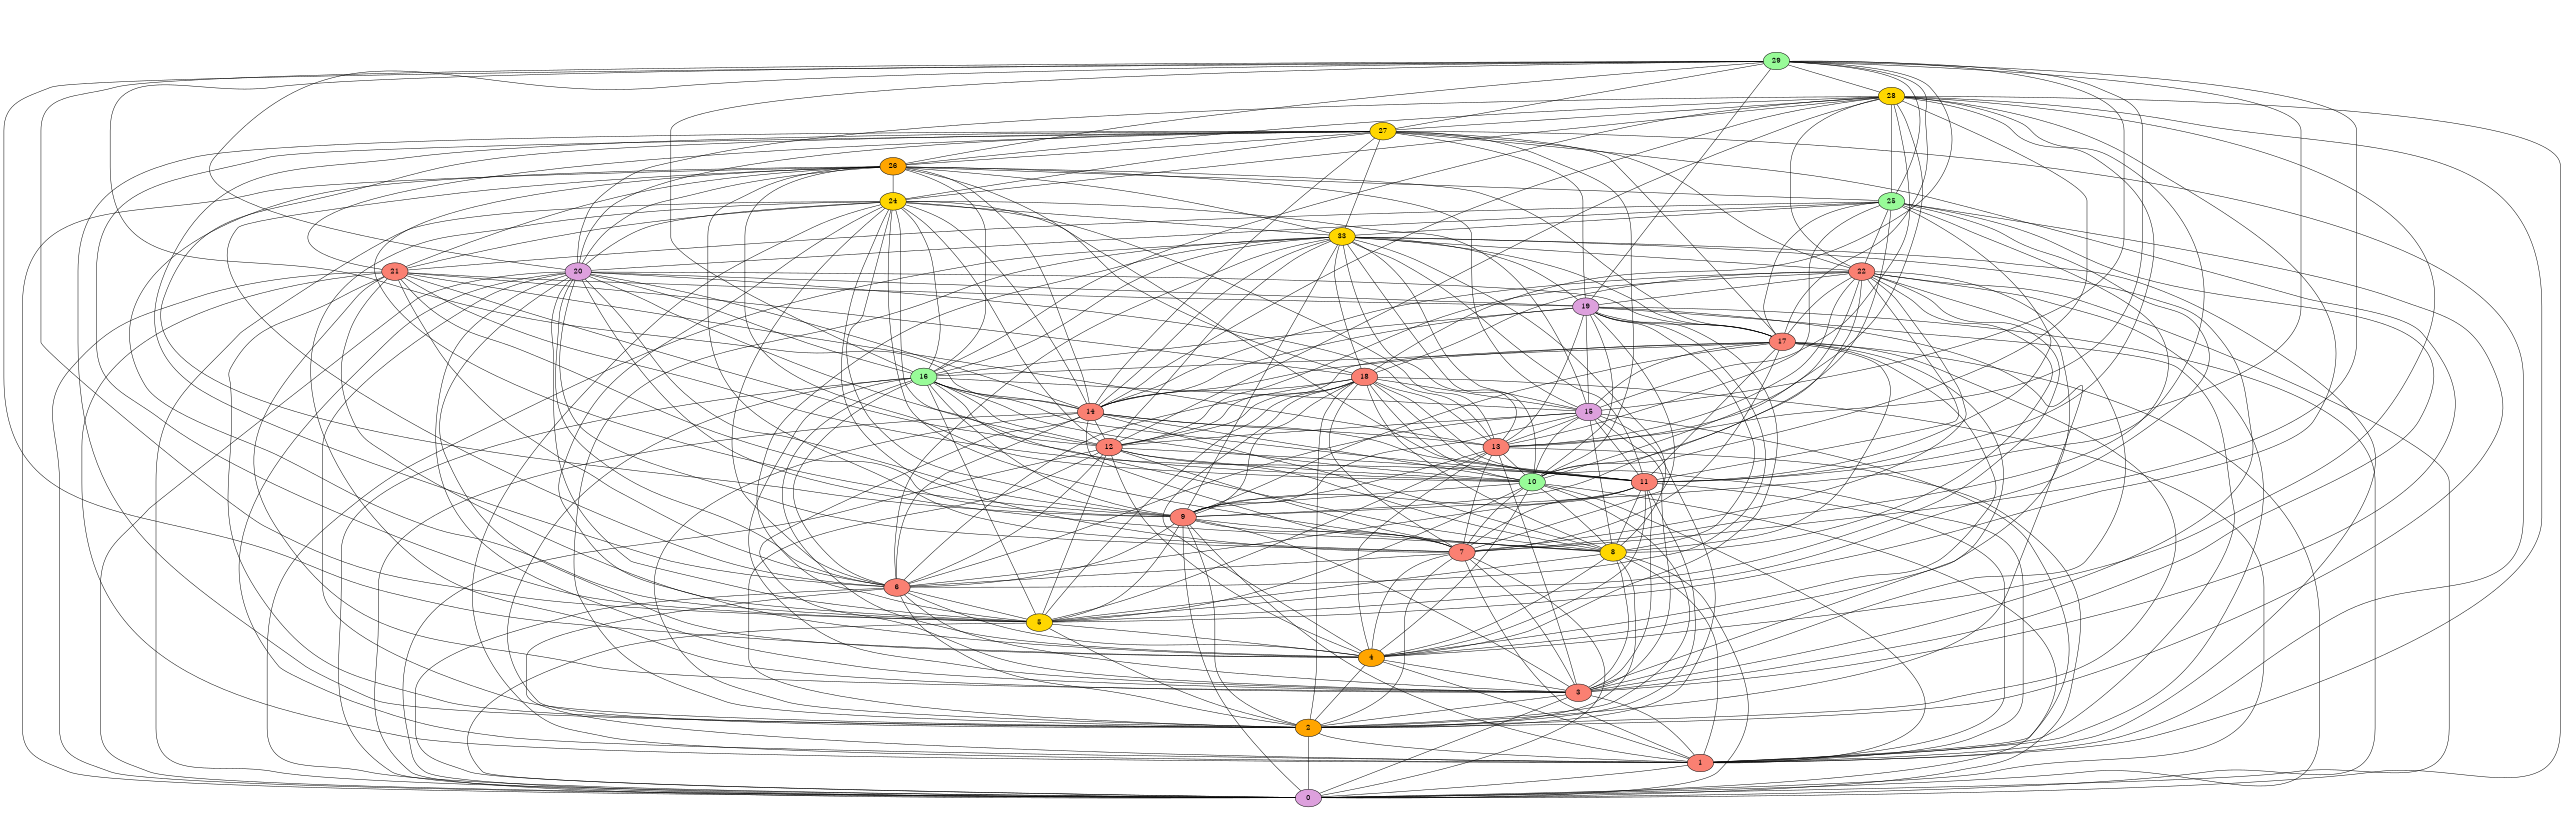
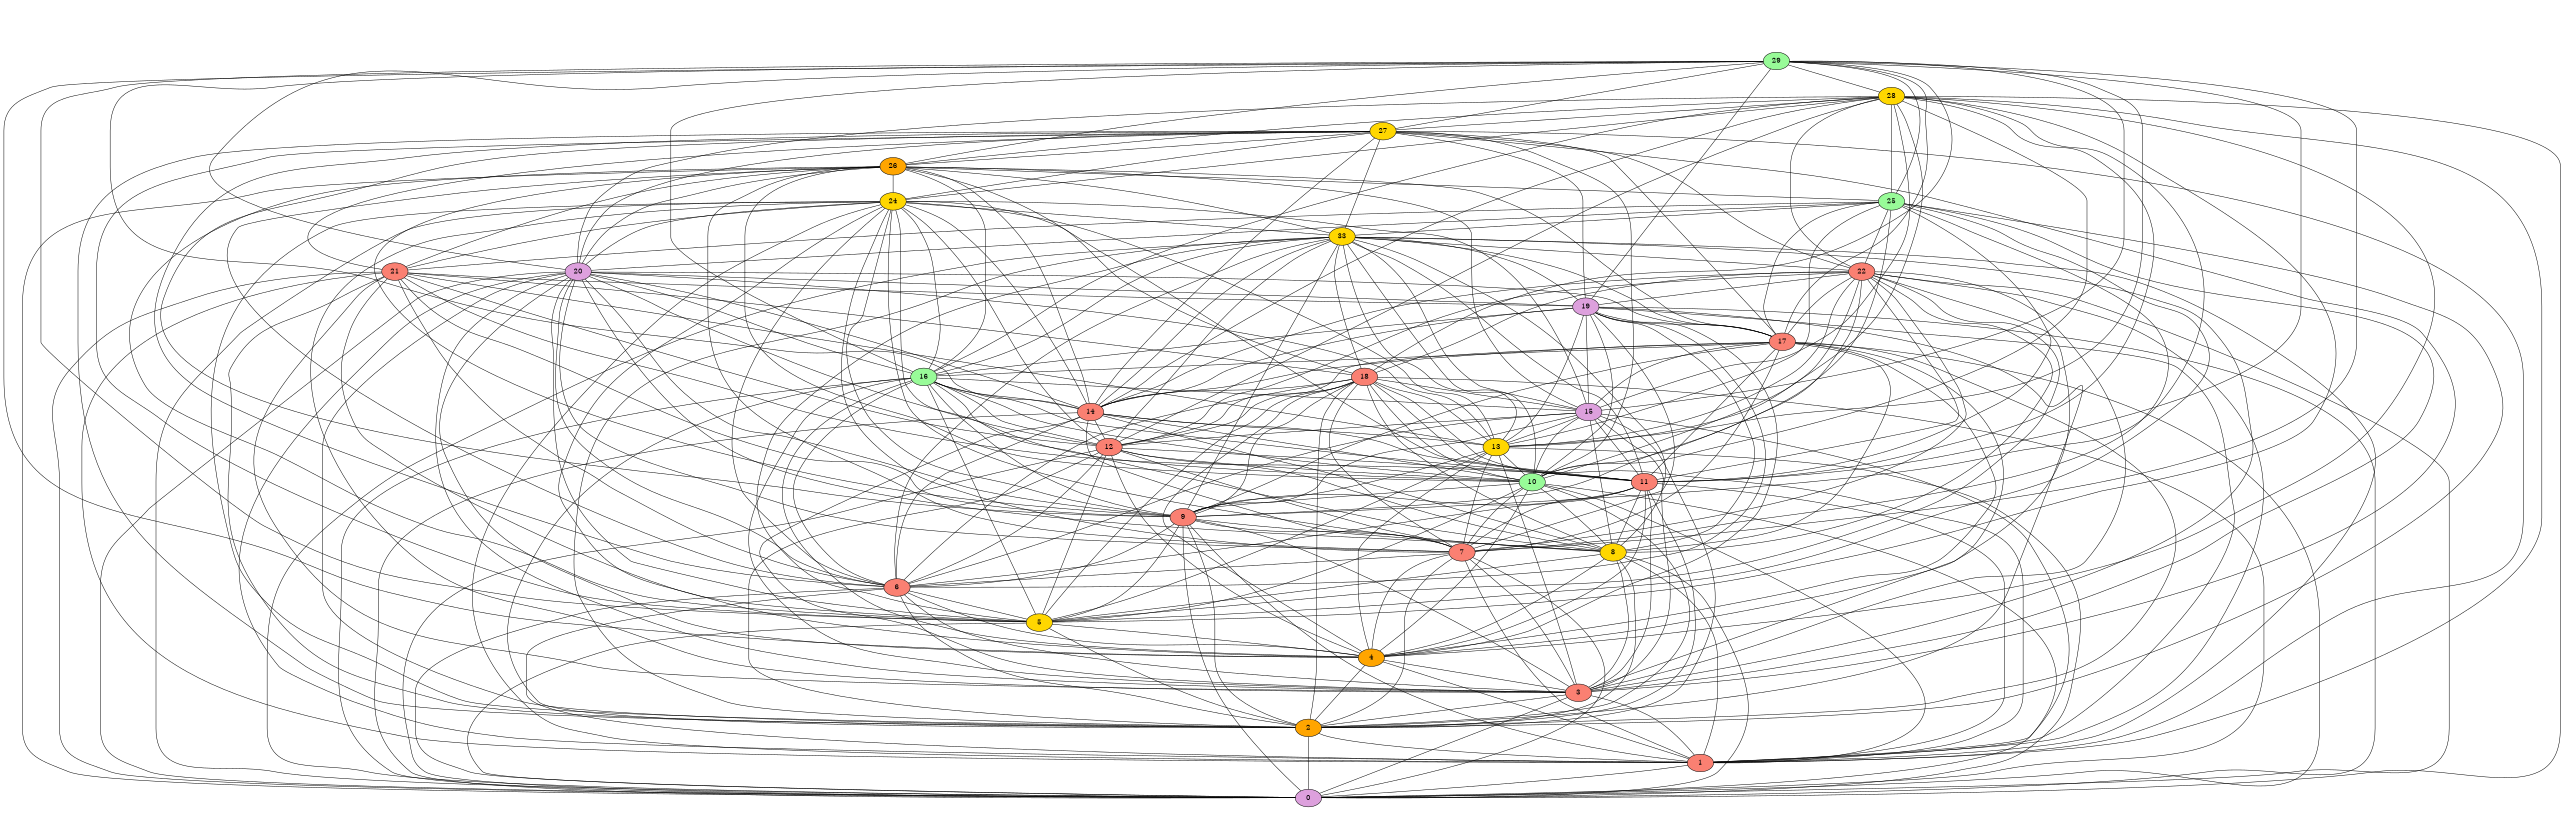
(1496, 447) -> (1496, 447)
(686, 657) -> (292, 624)
